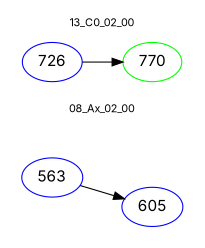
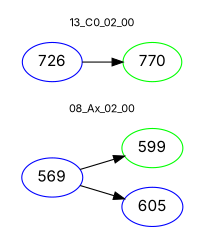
none -> (152, 148)
(52, 177) -> (52, 177)
